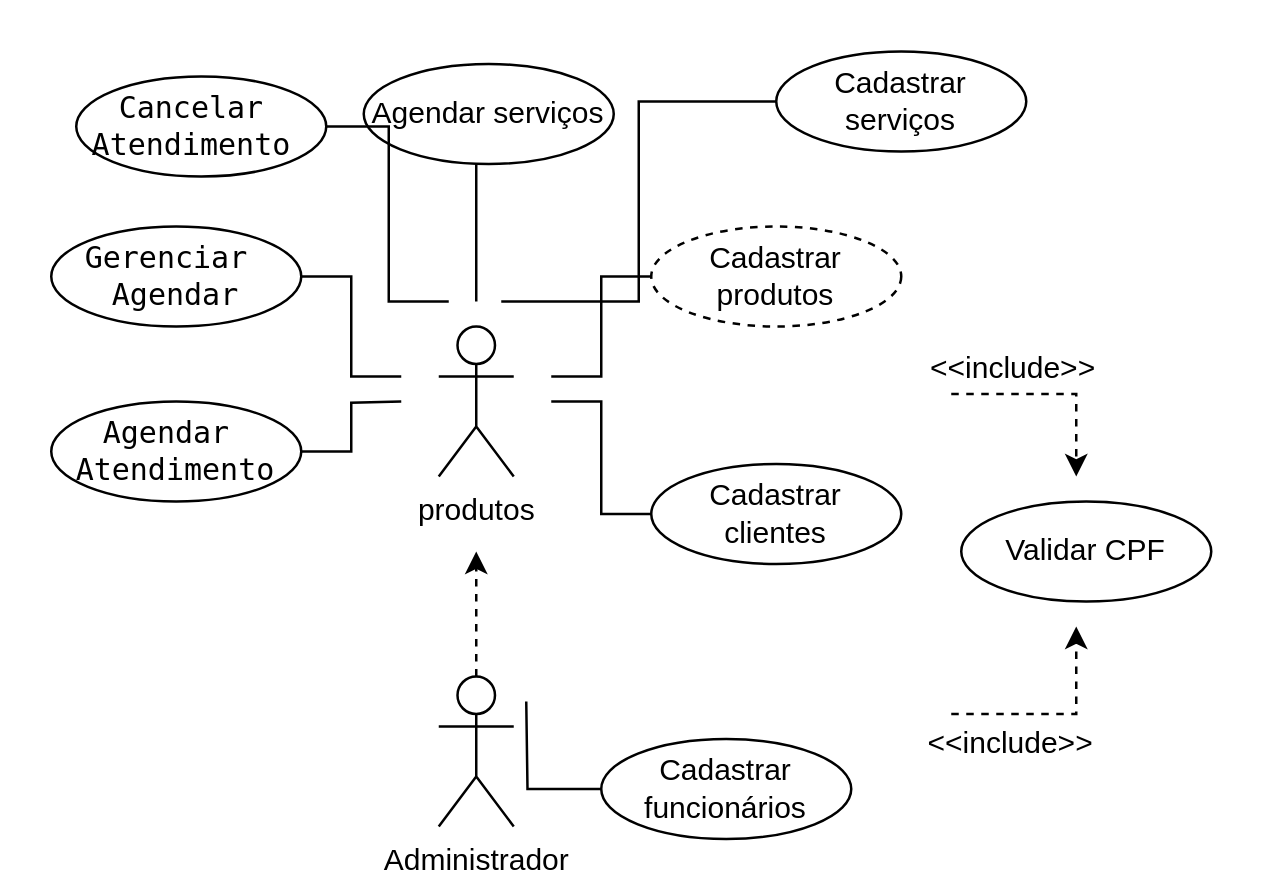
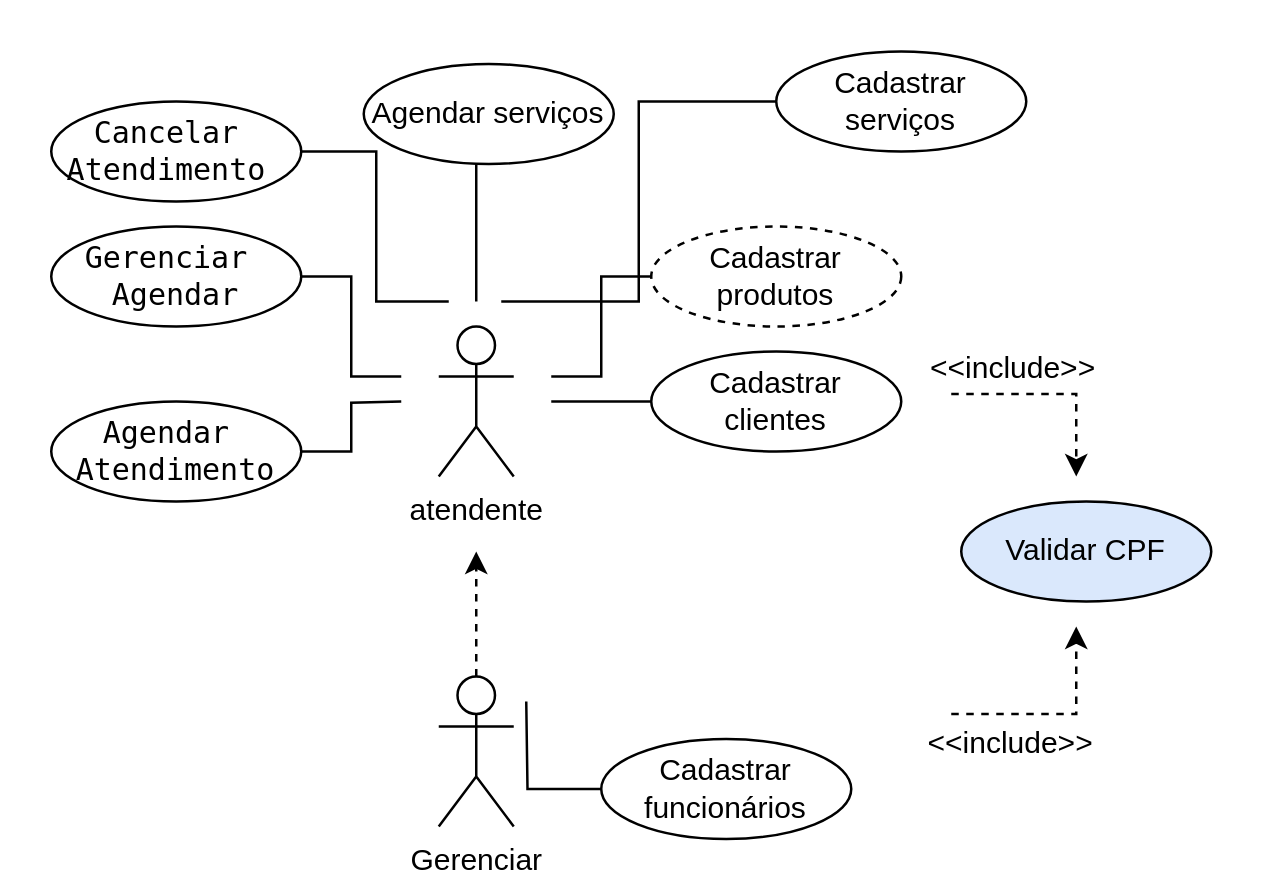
(201, 126) -> (176, 151)
(478, 512) -> (478, 512)
(776, 514) -> (776, 401)
(1086, 551) -> (1086, 551)
(478, 862) -> (478, 862)
